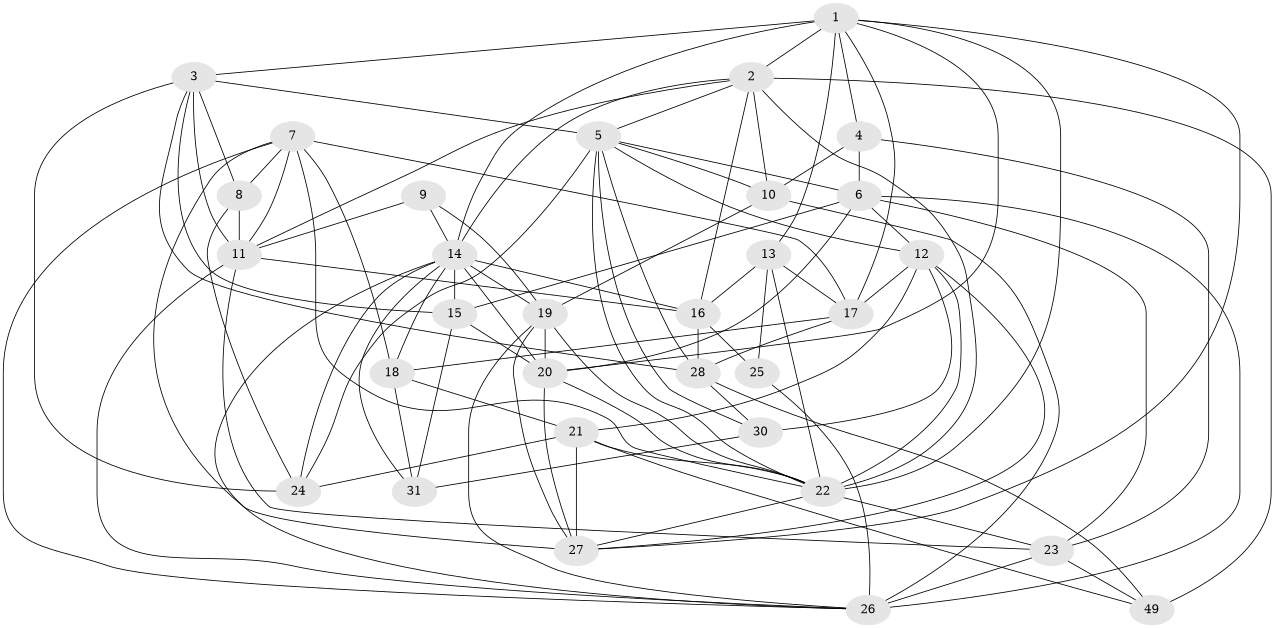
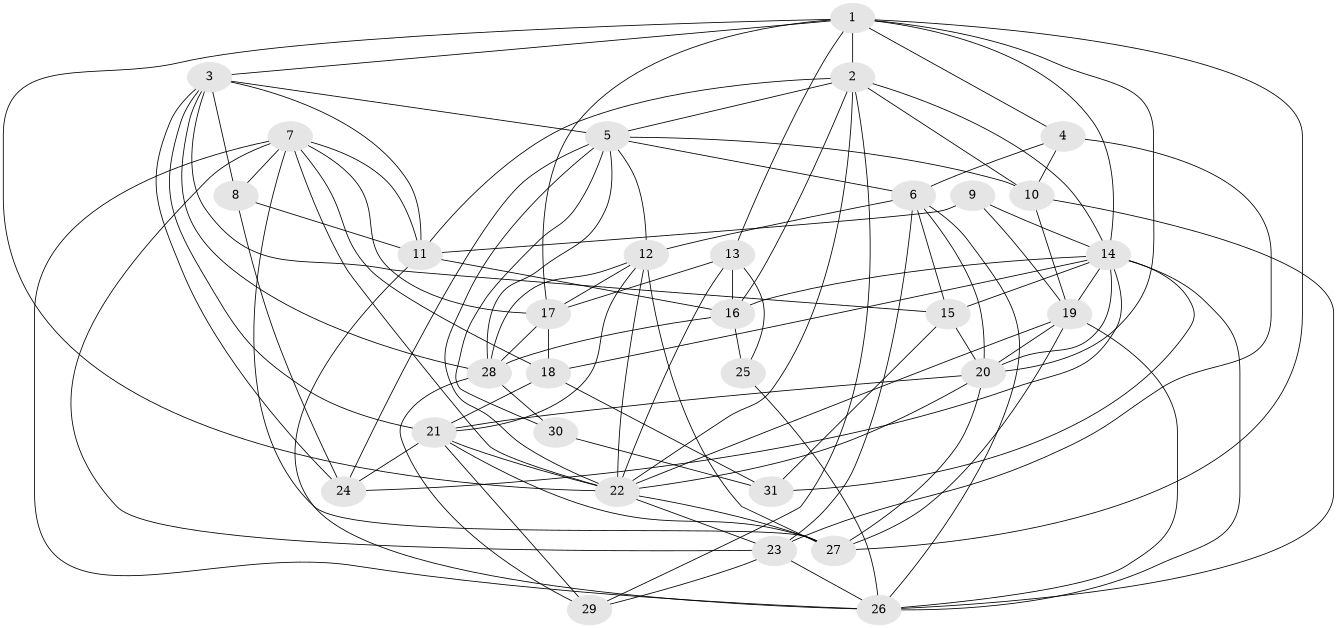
none -> (222, 306)
none -> (708, 398)
(923, 399) -> (535, 287)
(524, 527) -> (205, 531)
(1152, 610) -> (590, 610)
